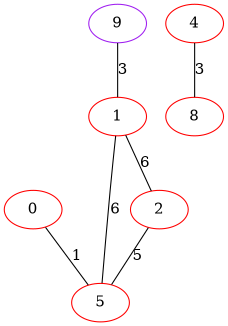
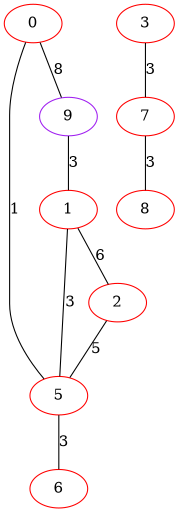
none -> (145, 24)
(195, 24) -> (145, 117)
none -> (51, 70)
(116, 210) -> (71, 303)
none -> (59, 489)
